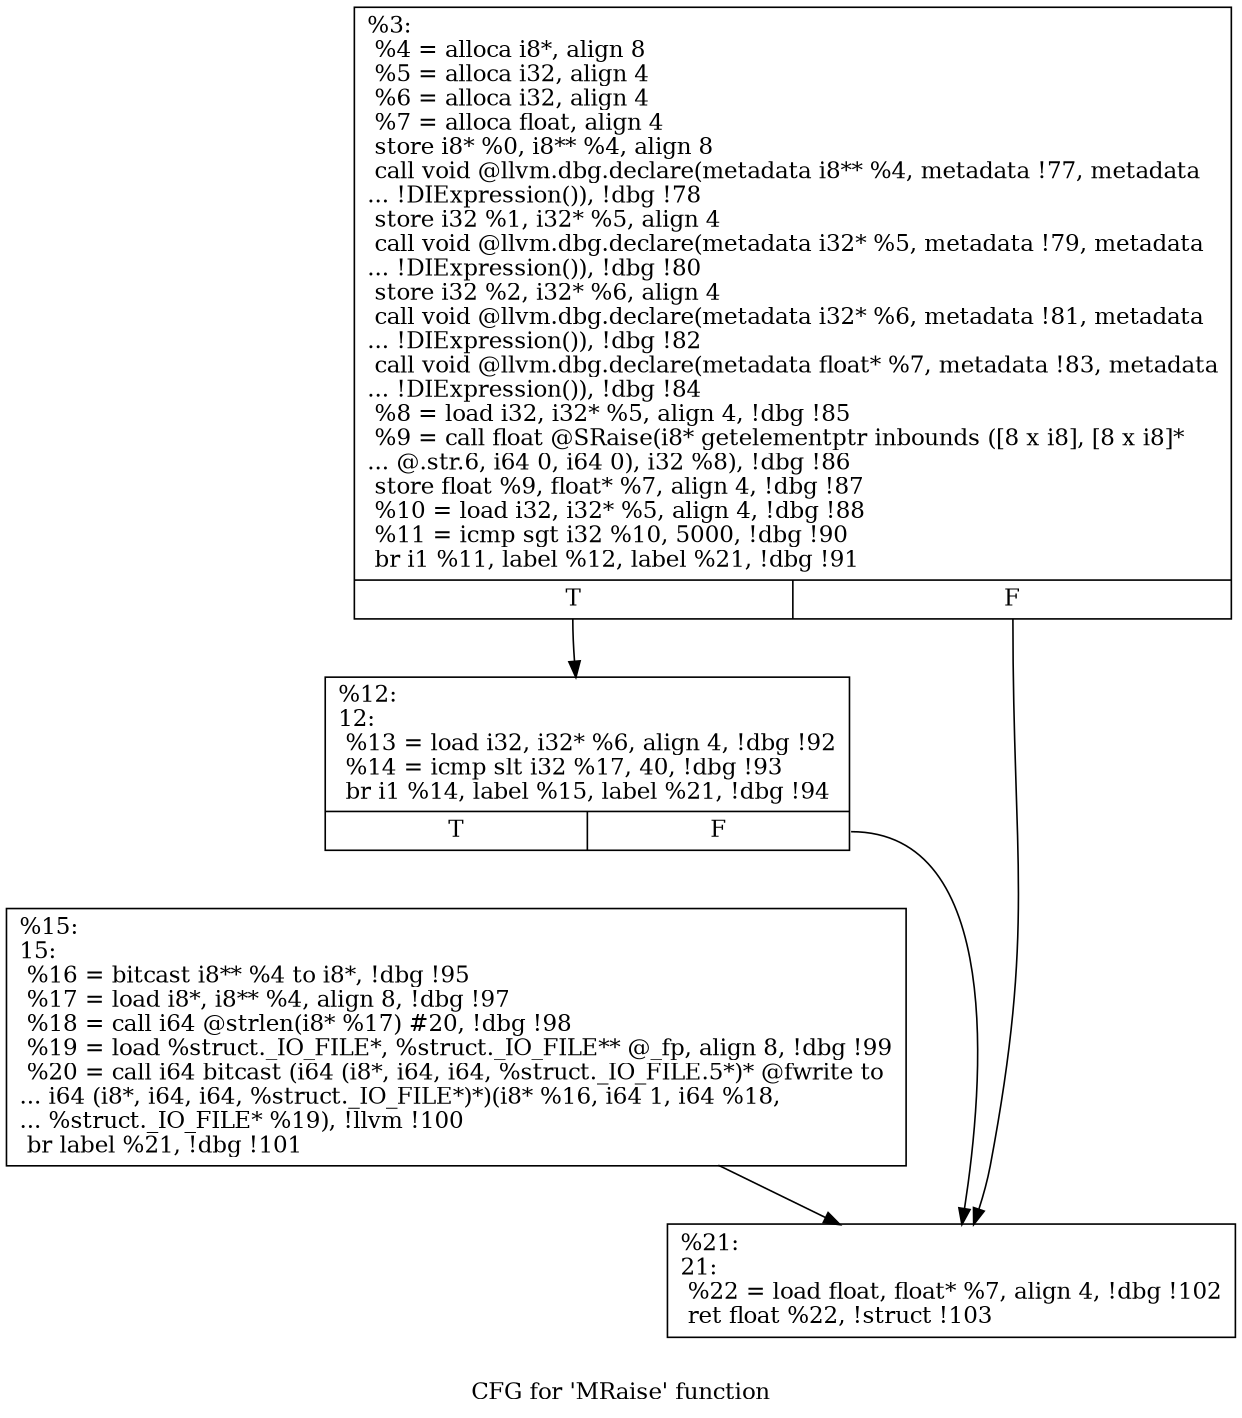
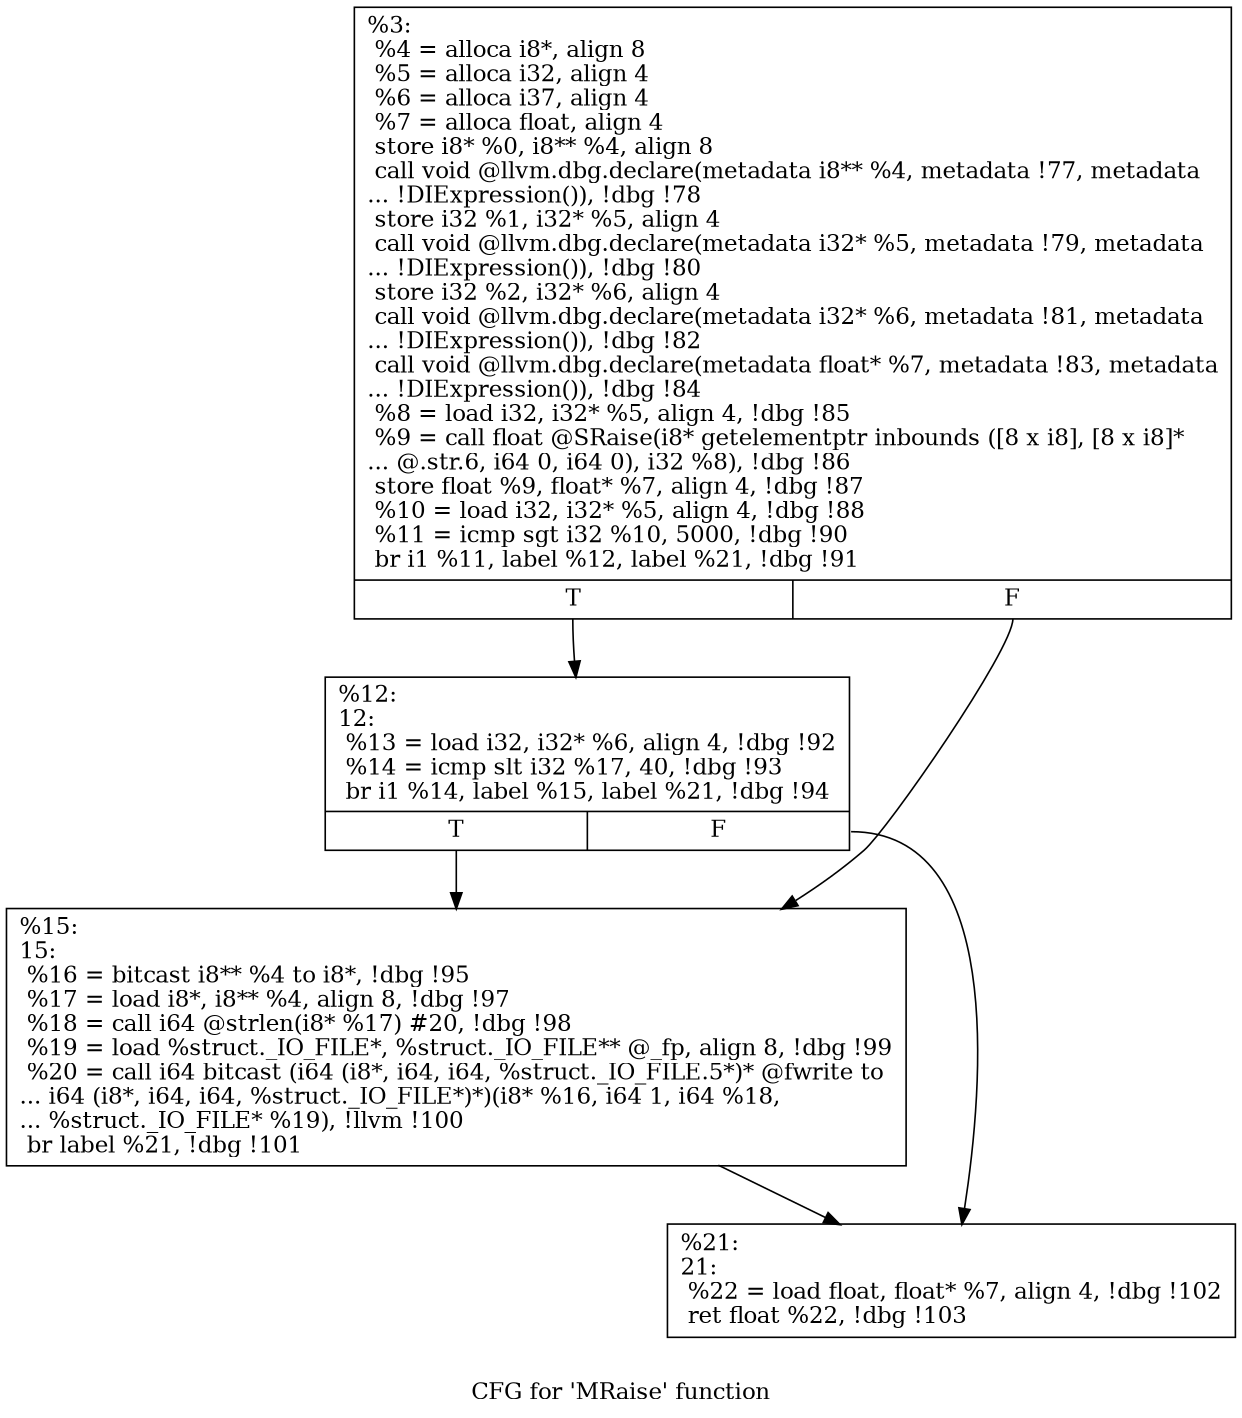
(509, 99) -> (509, 99)
none -> (456, 872)
(1018, 916) -> (923, 775)
(837, 1316) -> (824, 1316)
